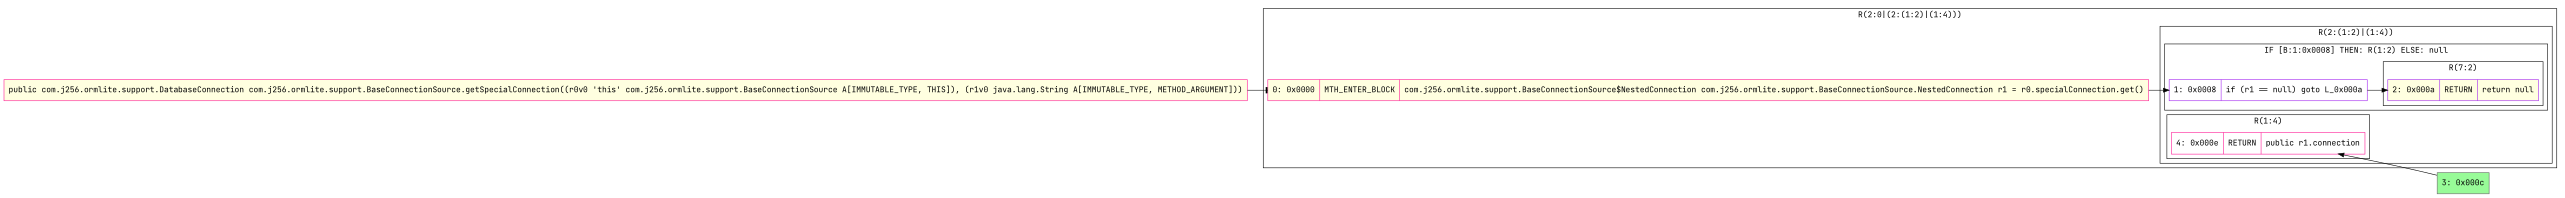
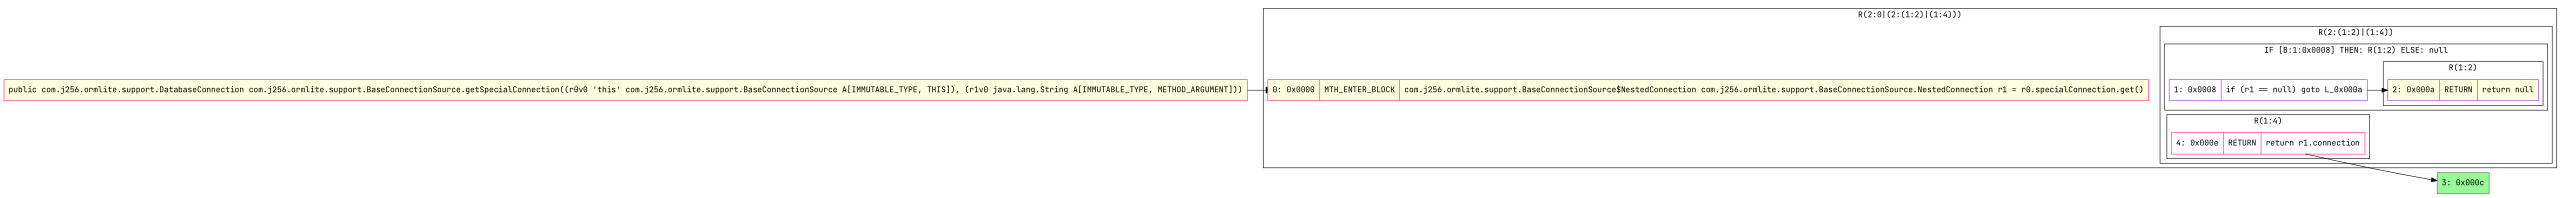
(2463, 68) -> (2463, 68)
(2156, 90) -> none
(2313, 143) -> (2313, 143)
(2390, 165) -> (2387, 171)
